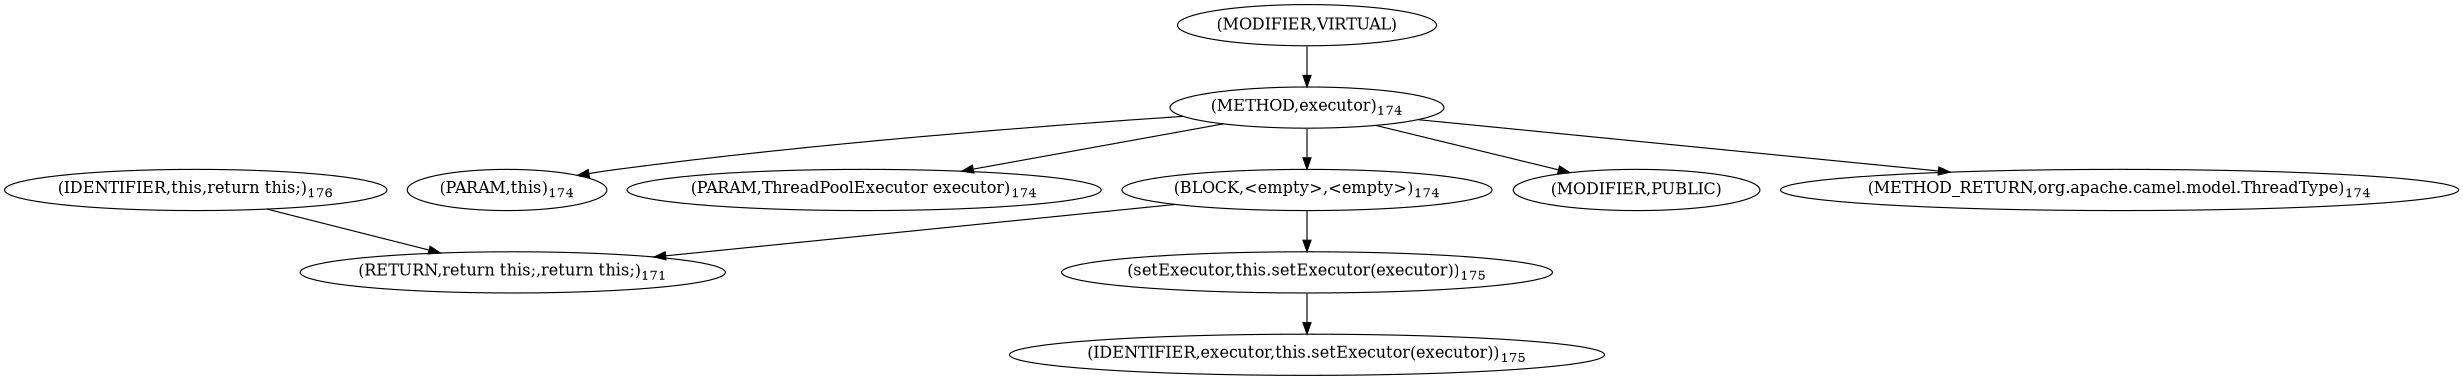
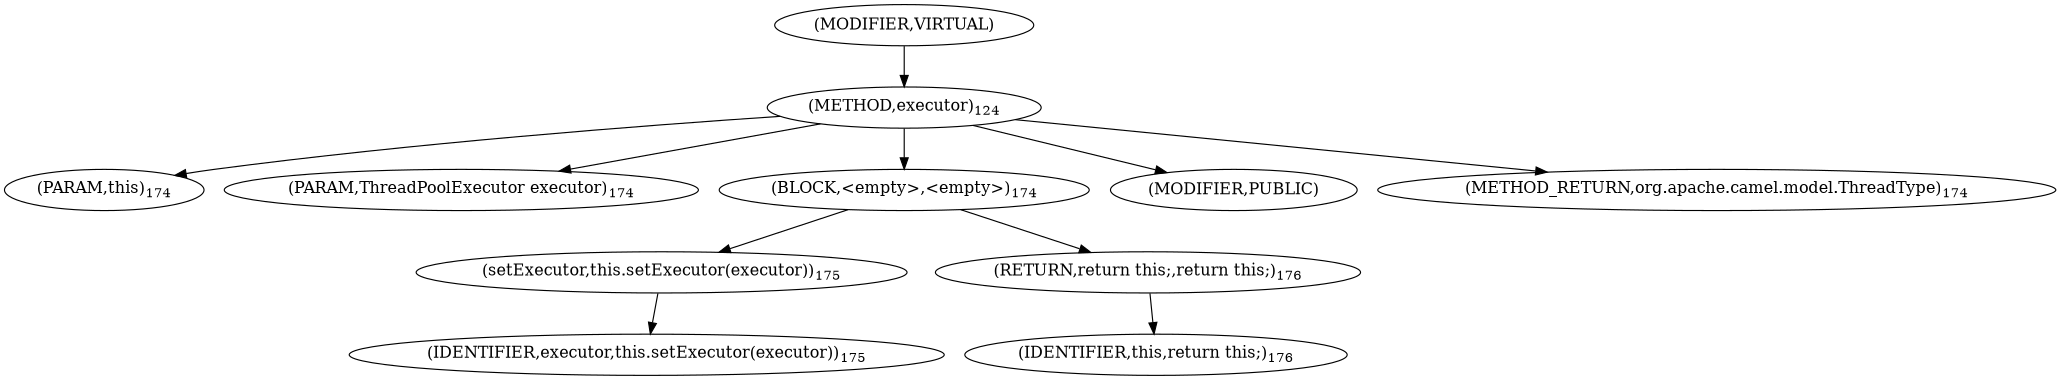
(1390, 106) -> (987, 106)
(348, 230) -> (1151, 308)
(654, 271) -> (1289, 271)
